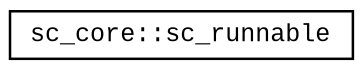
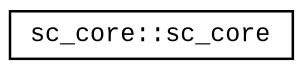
(181, 35) -> (151, 35)
